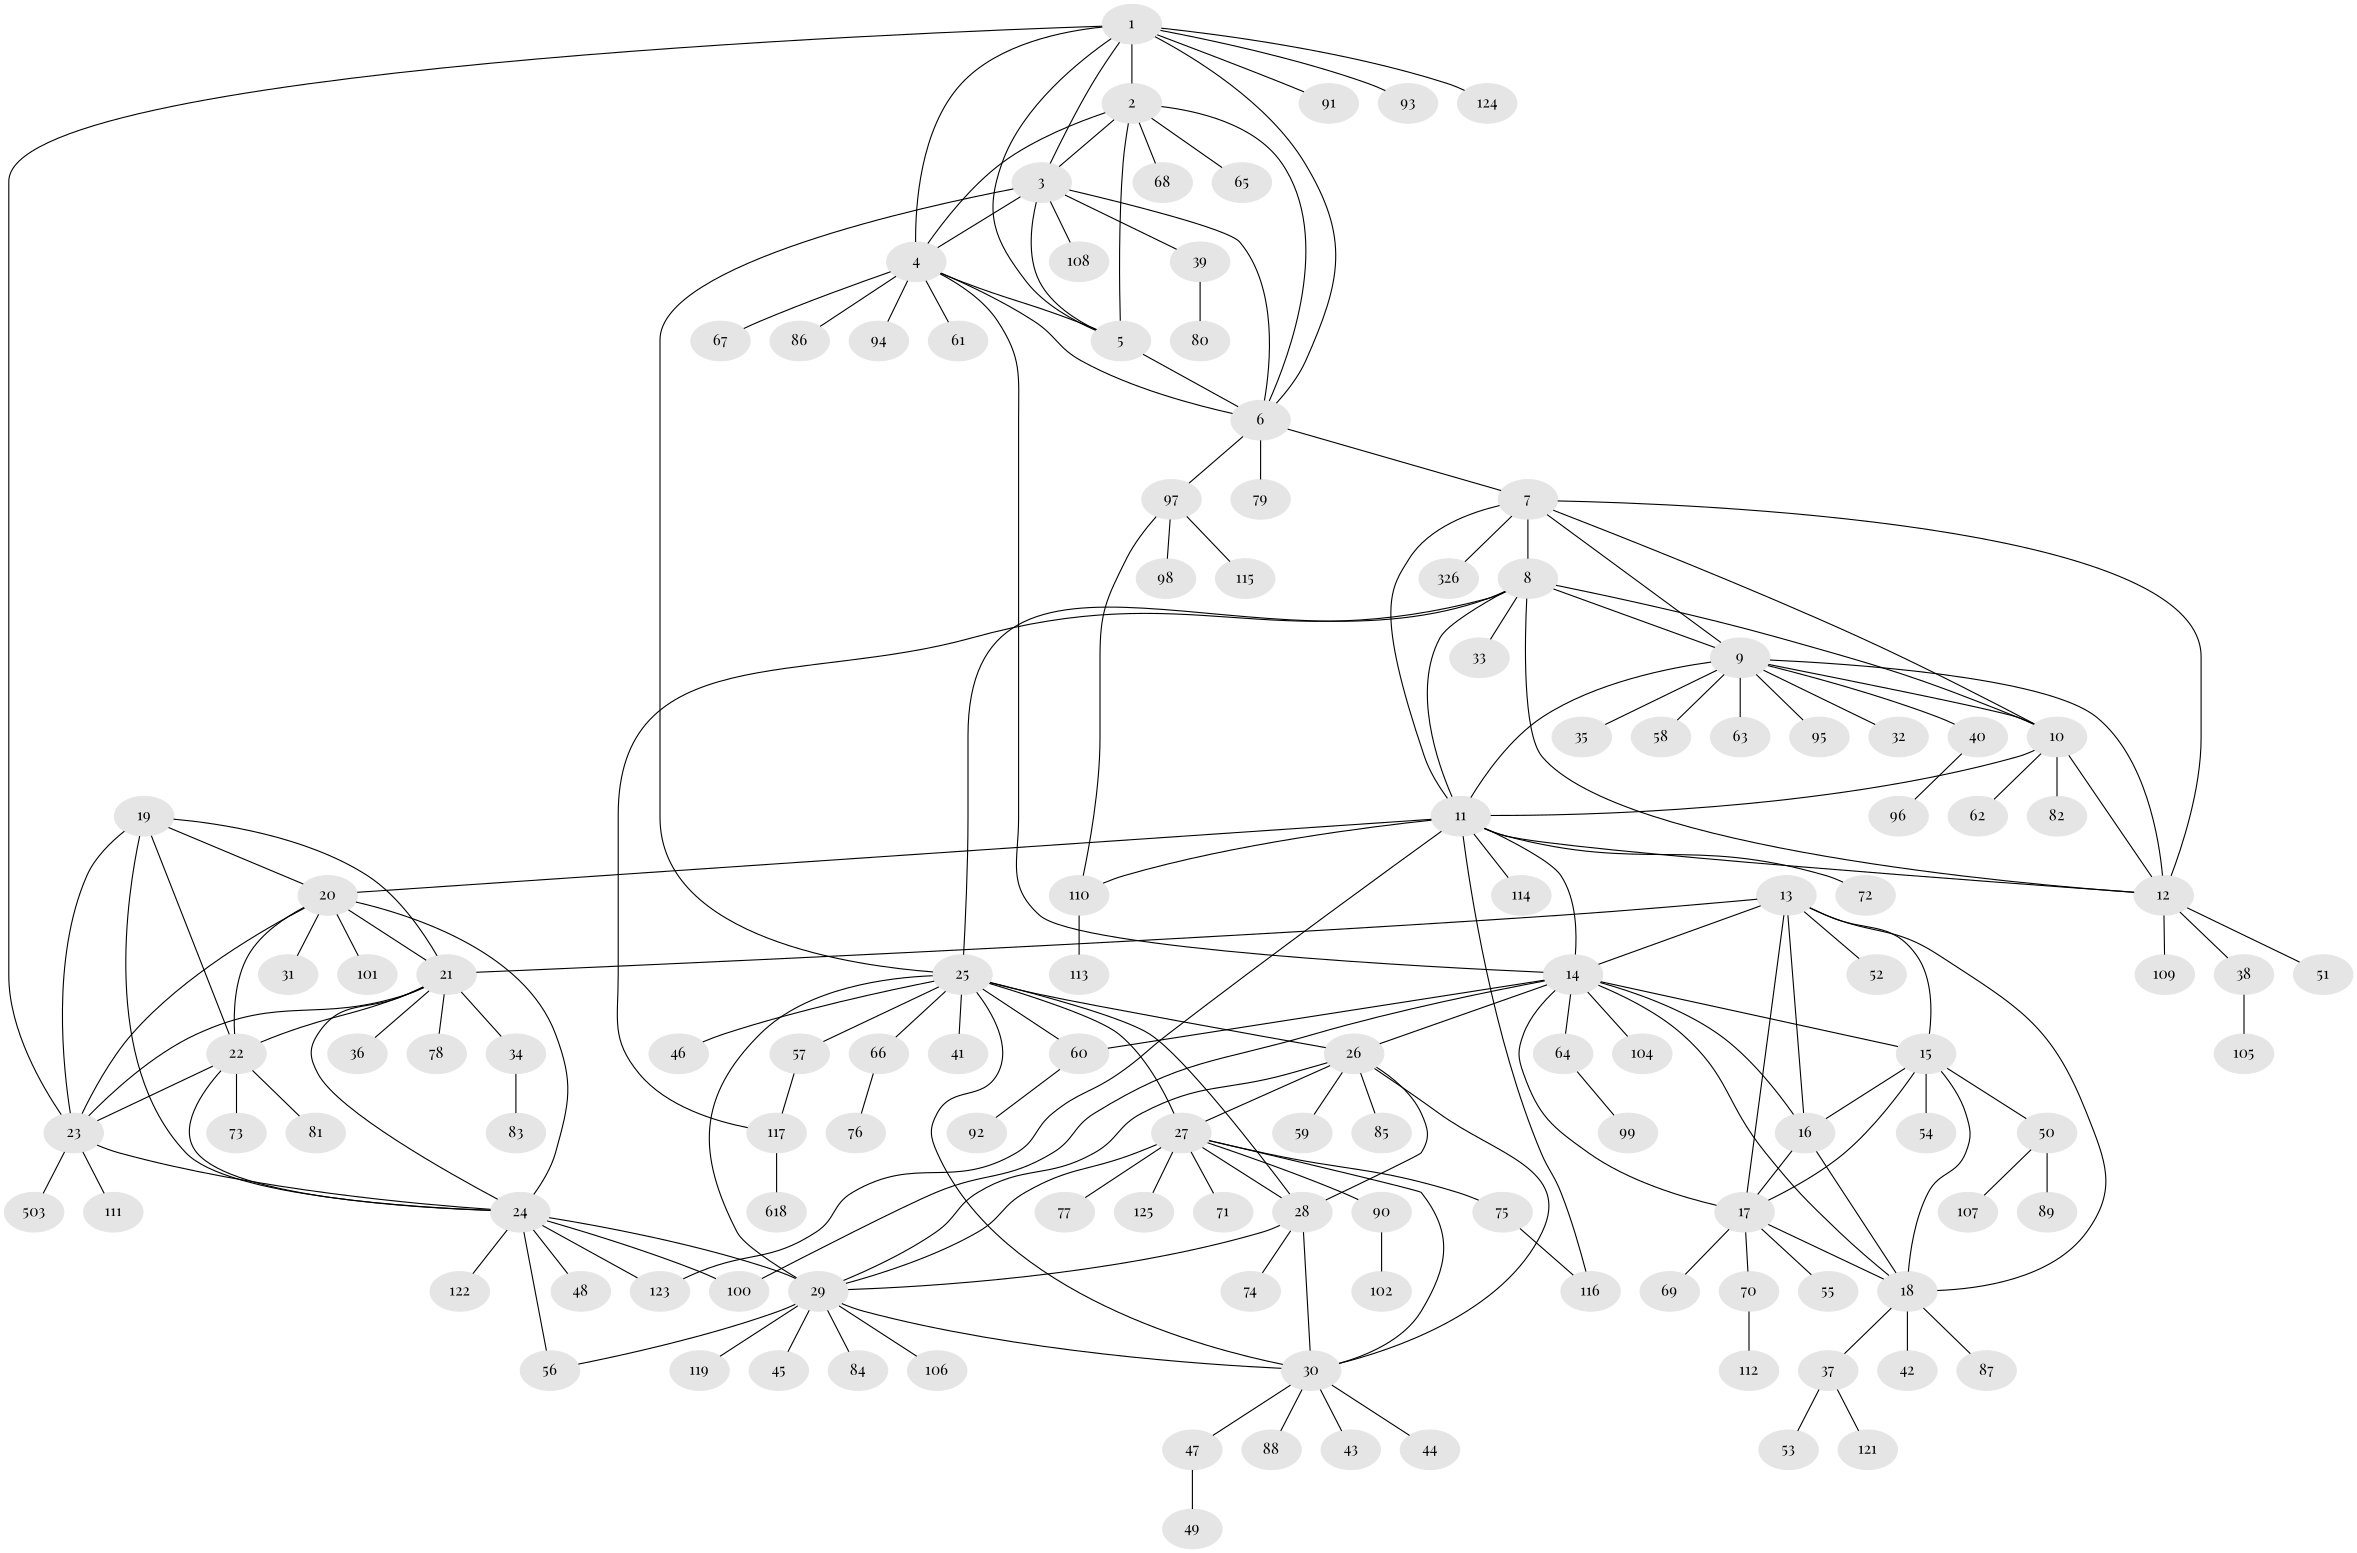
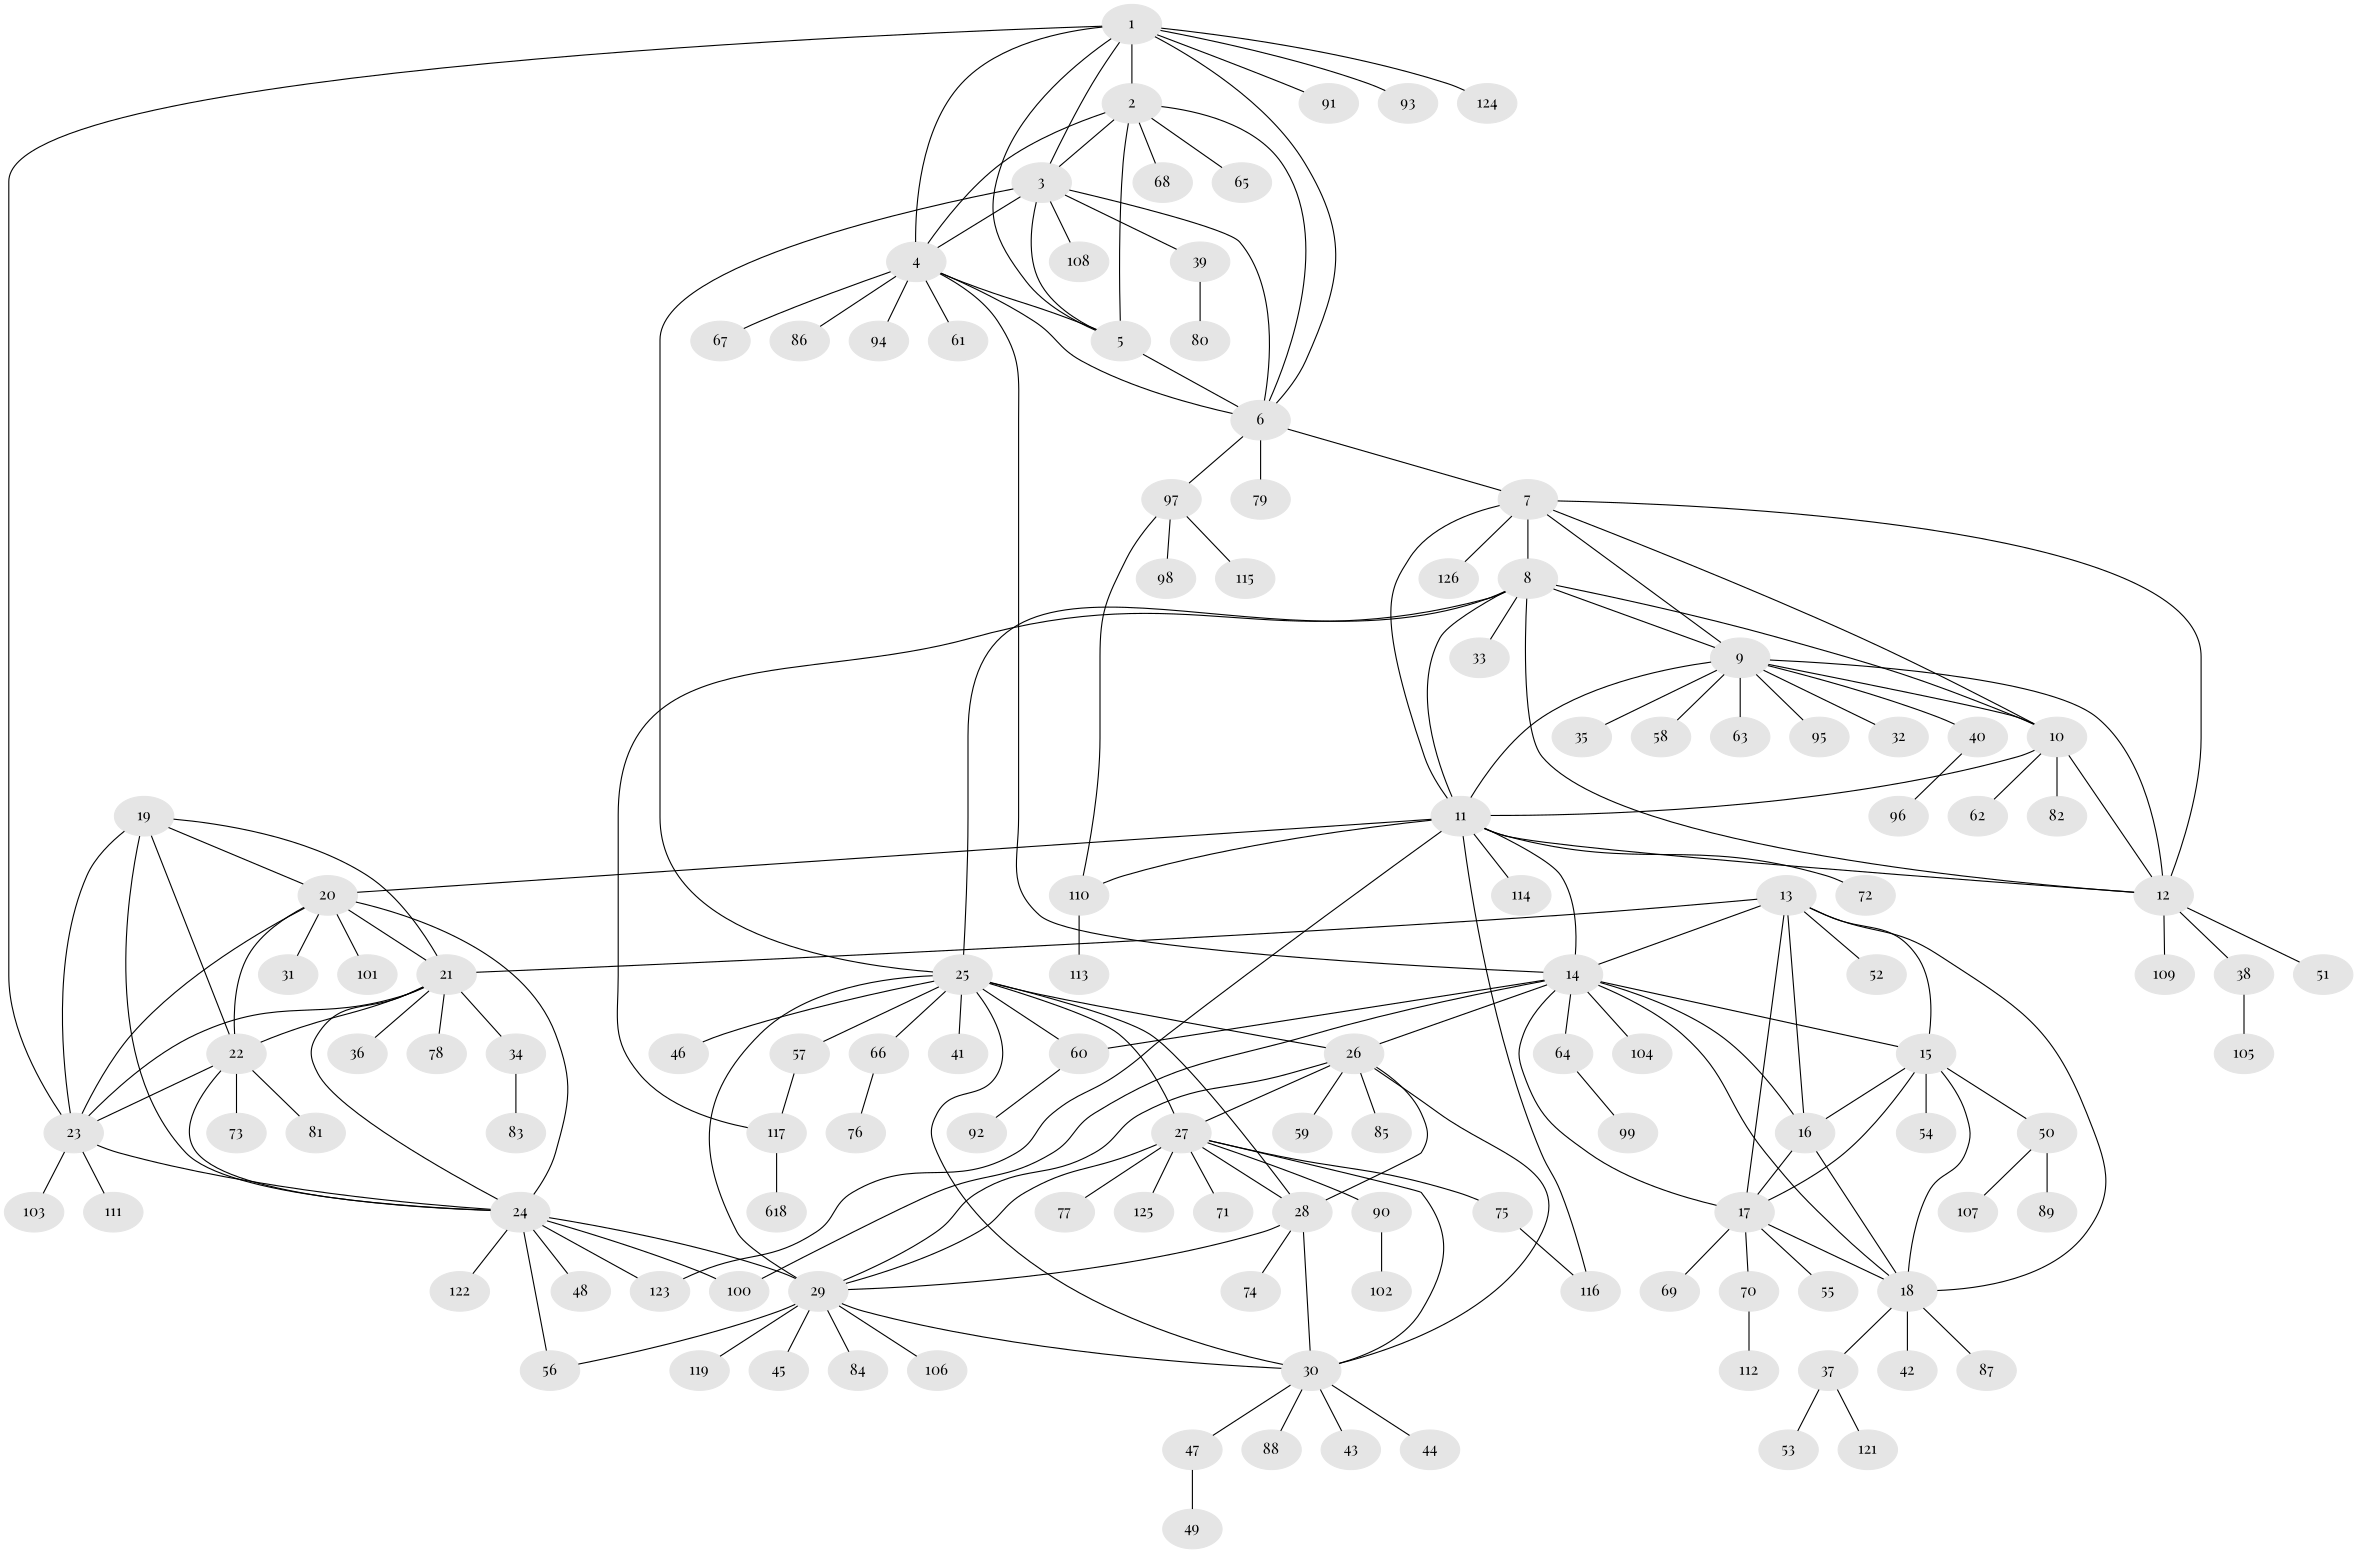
(1449, 579) -> (1449, 579)
(34, 1212) -> (34, 1212)
